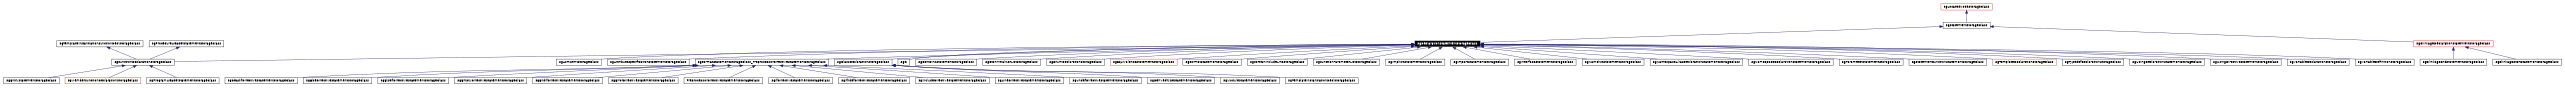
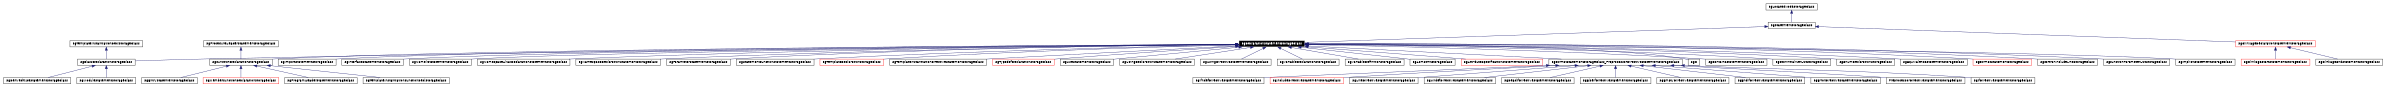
(1967, 7) -> (1792, 7)
(123, 54) -> (325, 72)
(648, 62) -> (1502, 62)
none -> (938, 62)
none -> (1087, 62)
(1144, 62) -> (1934, 62)
(1212, 62) -> (2002, 62)
(2093, 62) -> (1023, 62)
(2527, 62) -> (2276, 62)
(1188, 74) -> (106, 55)
(338, 81) -> none
(952, 81) -> (1307, 81)
